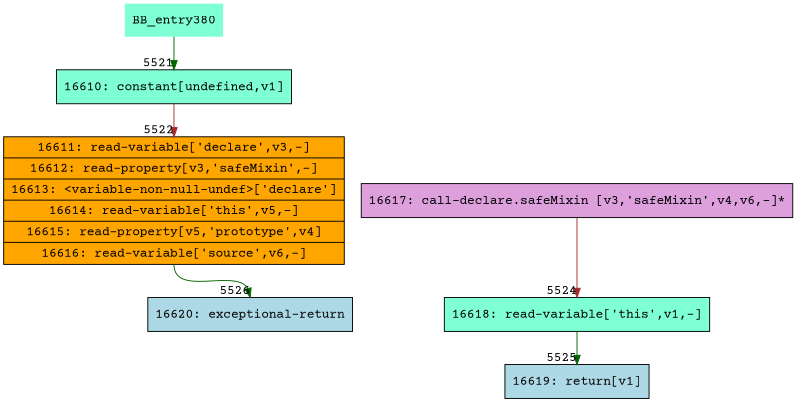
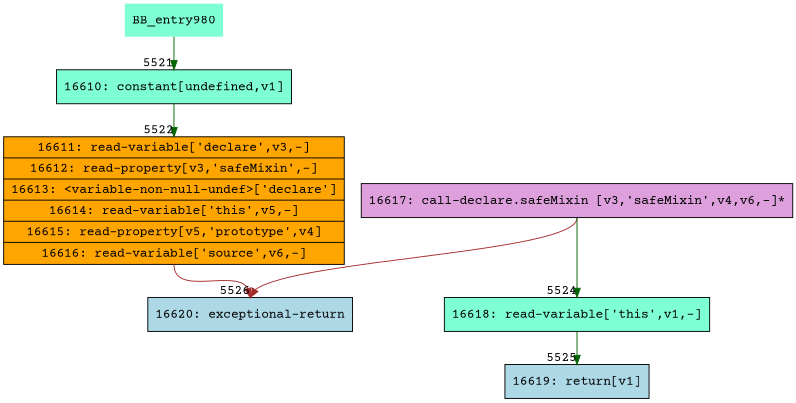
(174, 20) -> (174, 20)
(174, 116) -> (174, 116)
(577, 253) -> (577, 253)
none -> (418, 257)
(207, 281) -> (207, 281)
